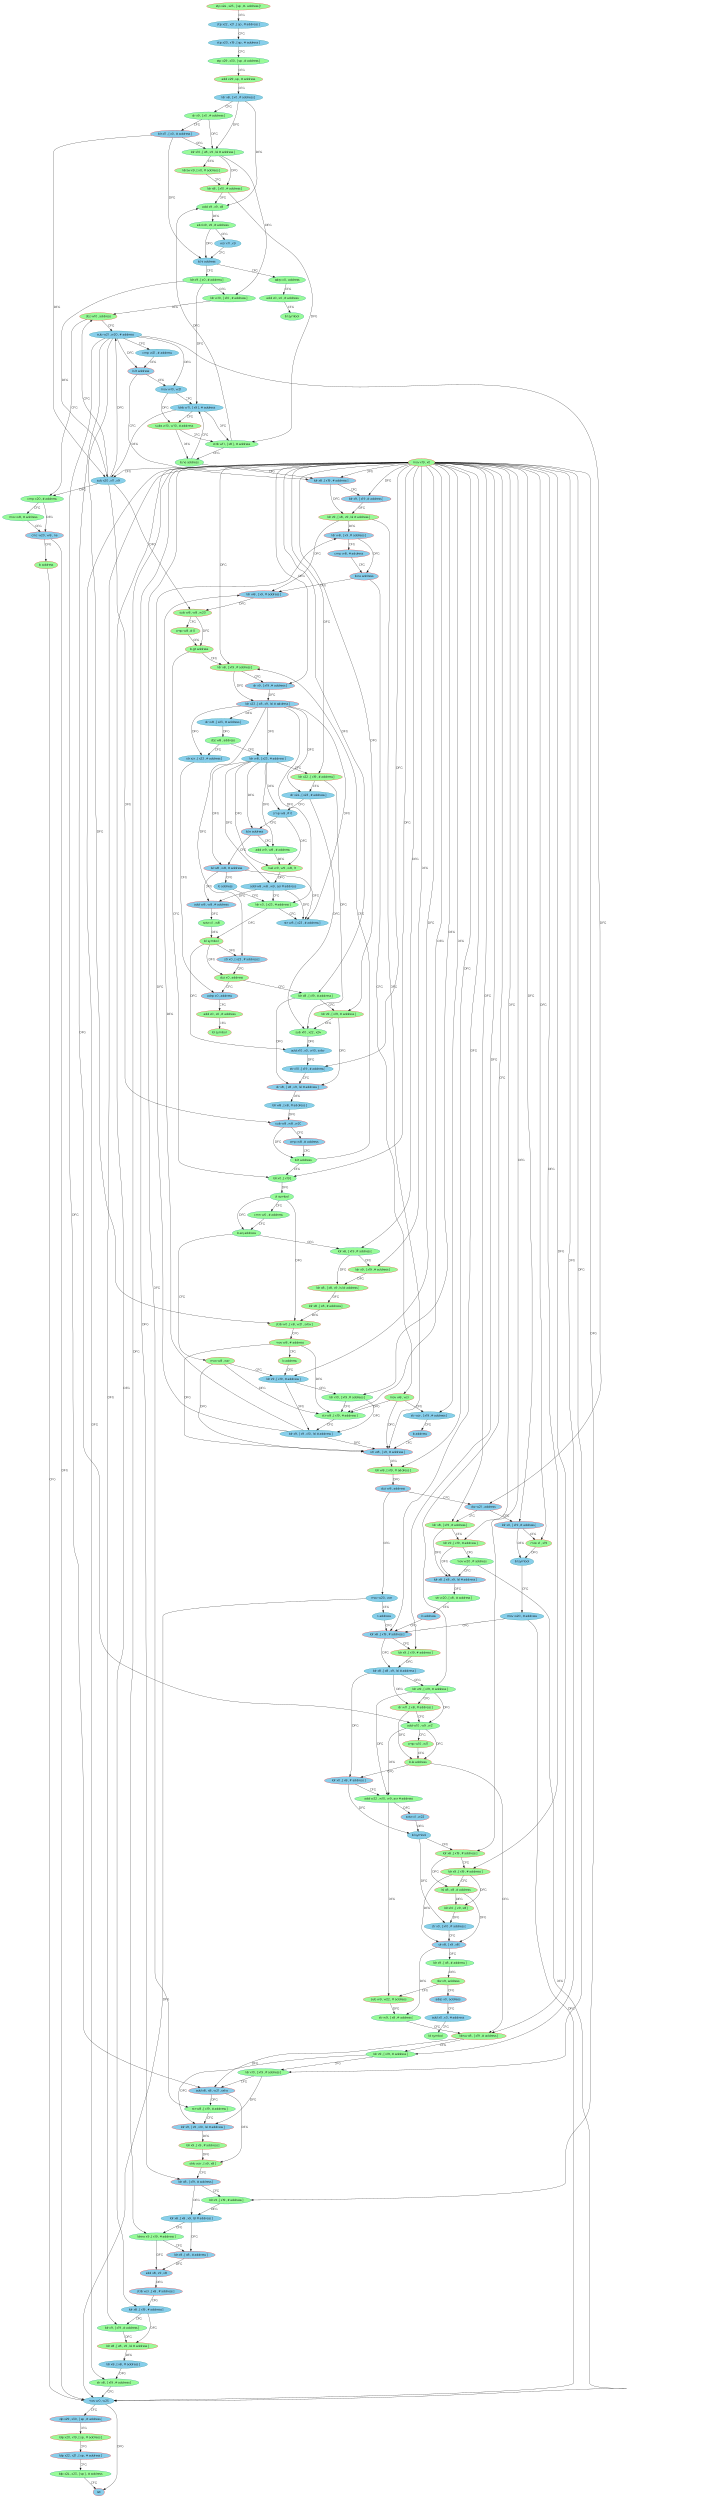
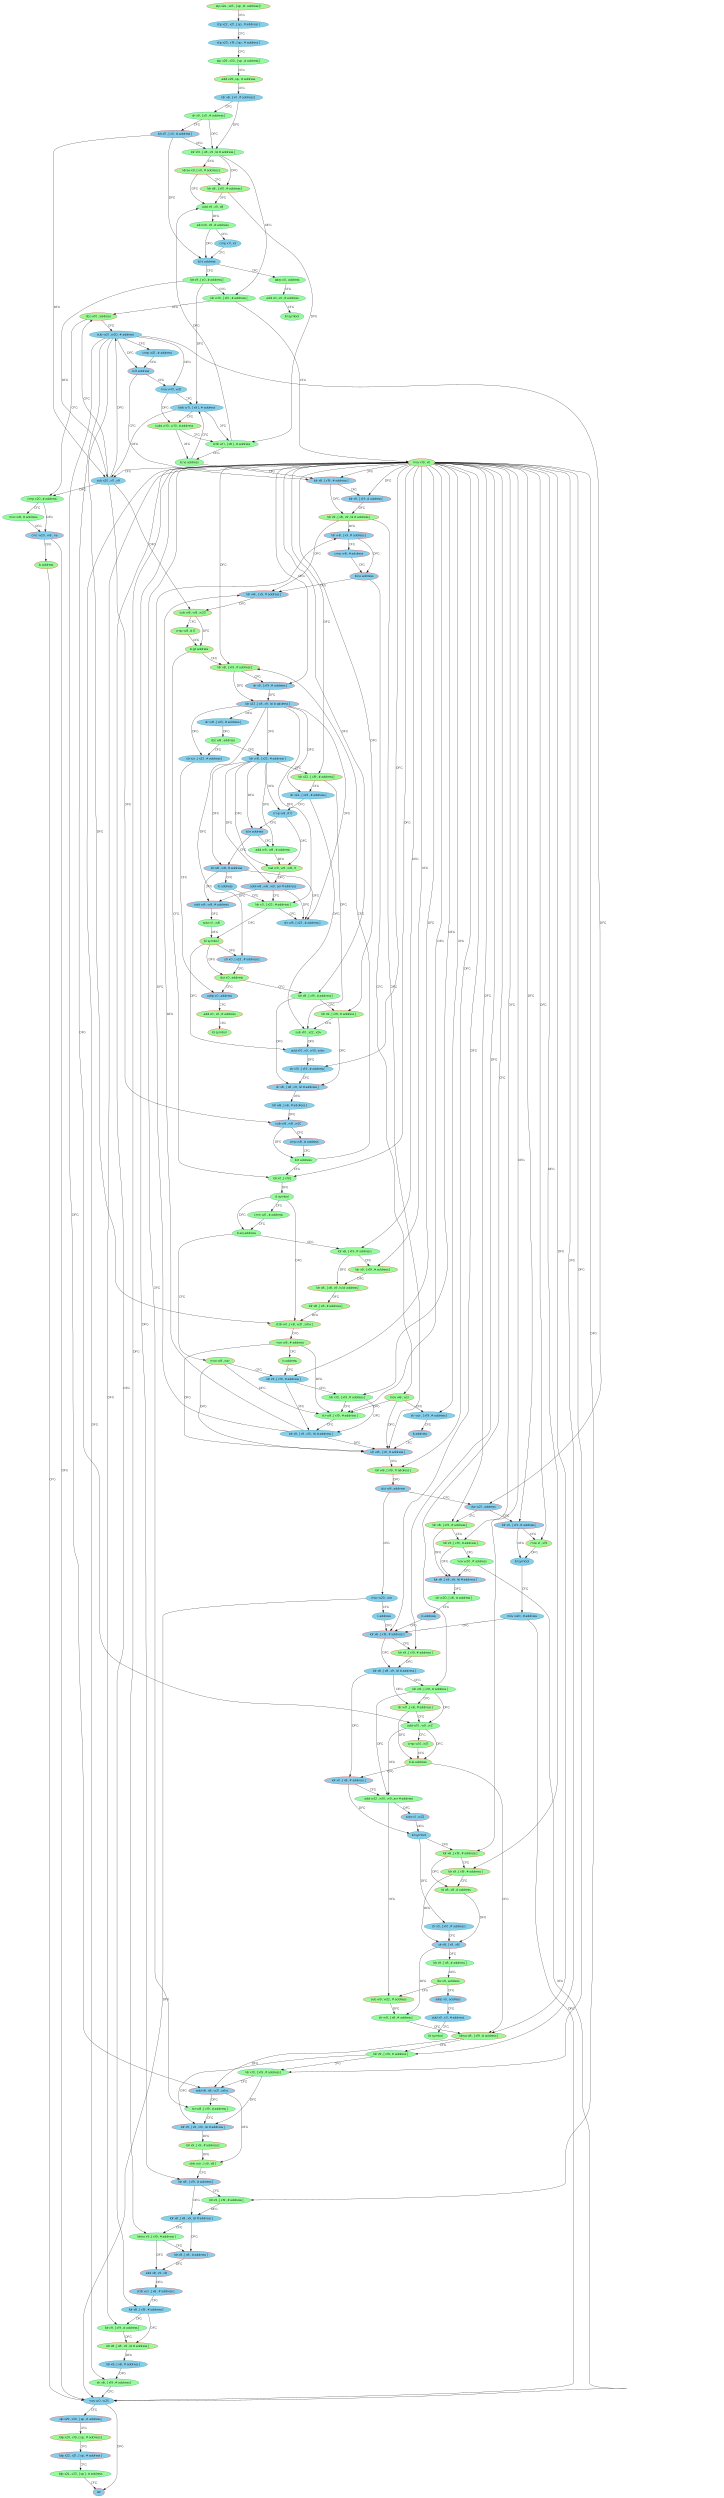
(256, 158) -> (191, 190)
(228, 243) -> (228, 243)
none -> (300, 414)
(273, 886) -> (273, 886)
(456, 1908) -> none
